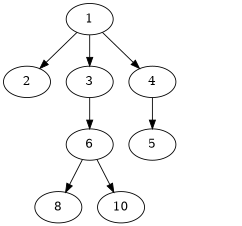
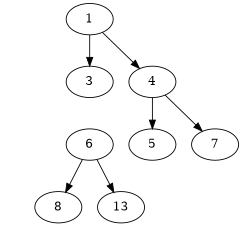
(27, 82) -> none
(90, 109) -> none
none -> (215, 145)
(121, 207) -> (121, 207)
